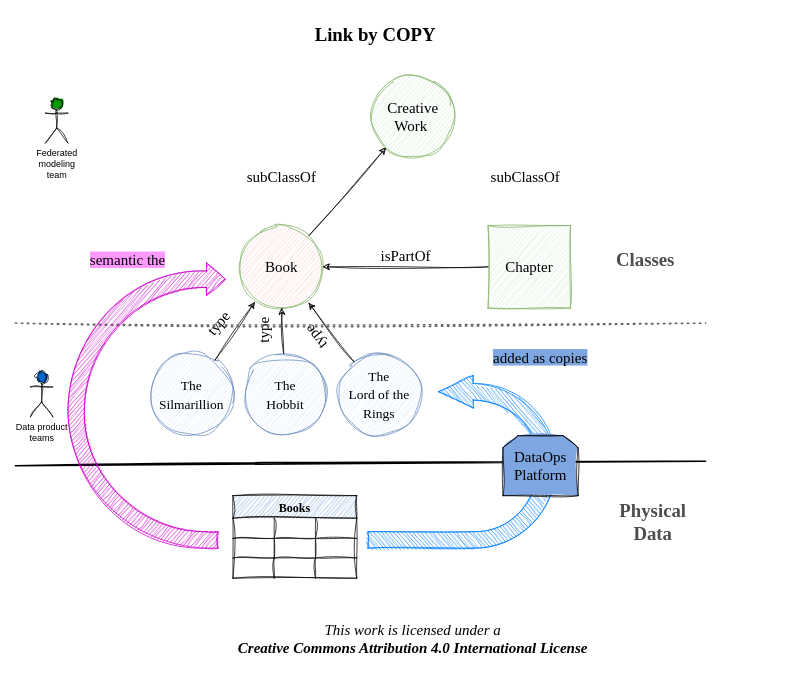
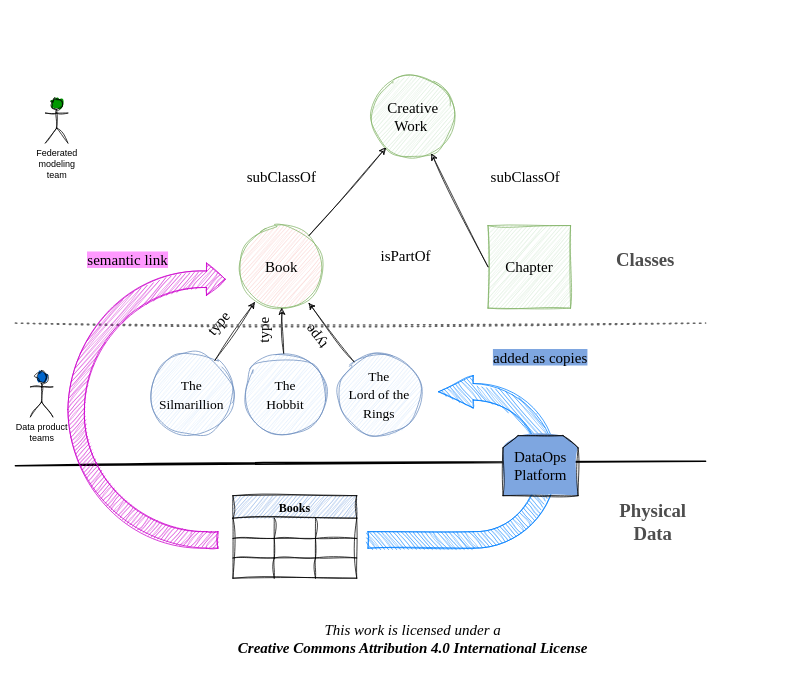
(375, 34) -> none
(128, 259) -> (128, 259)
(408, 267) -> (460, 211)
